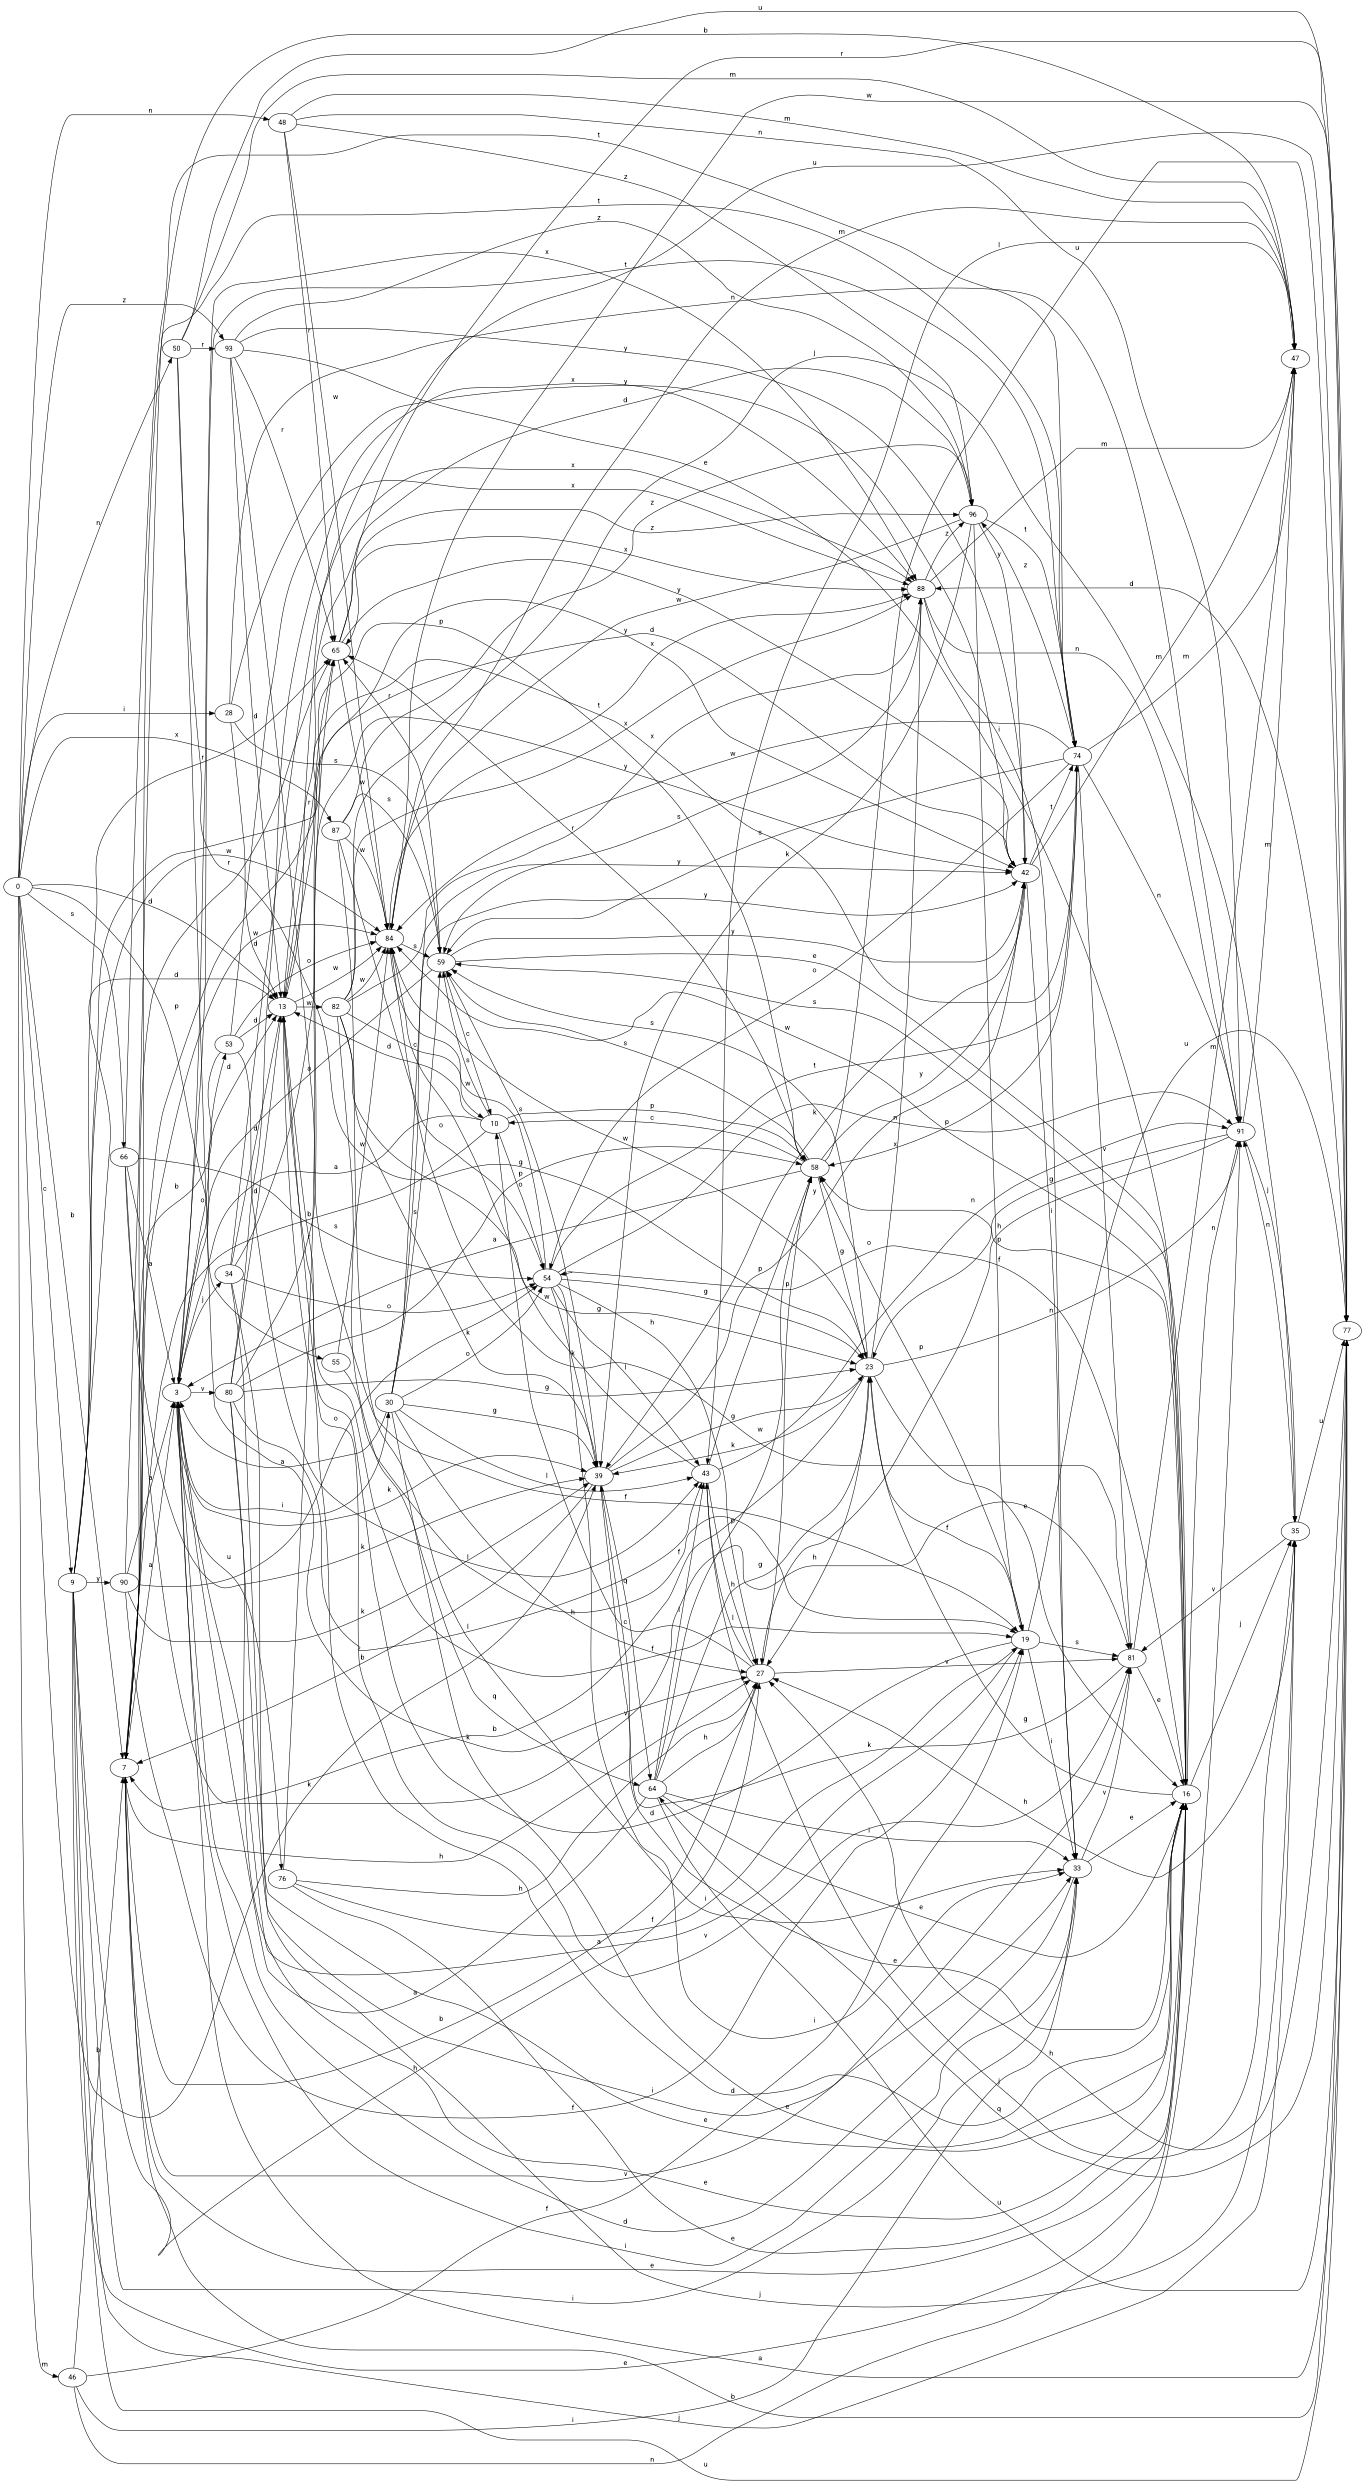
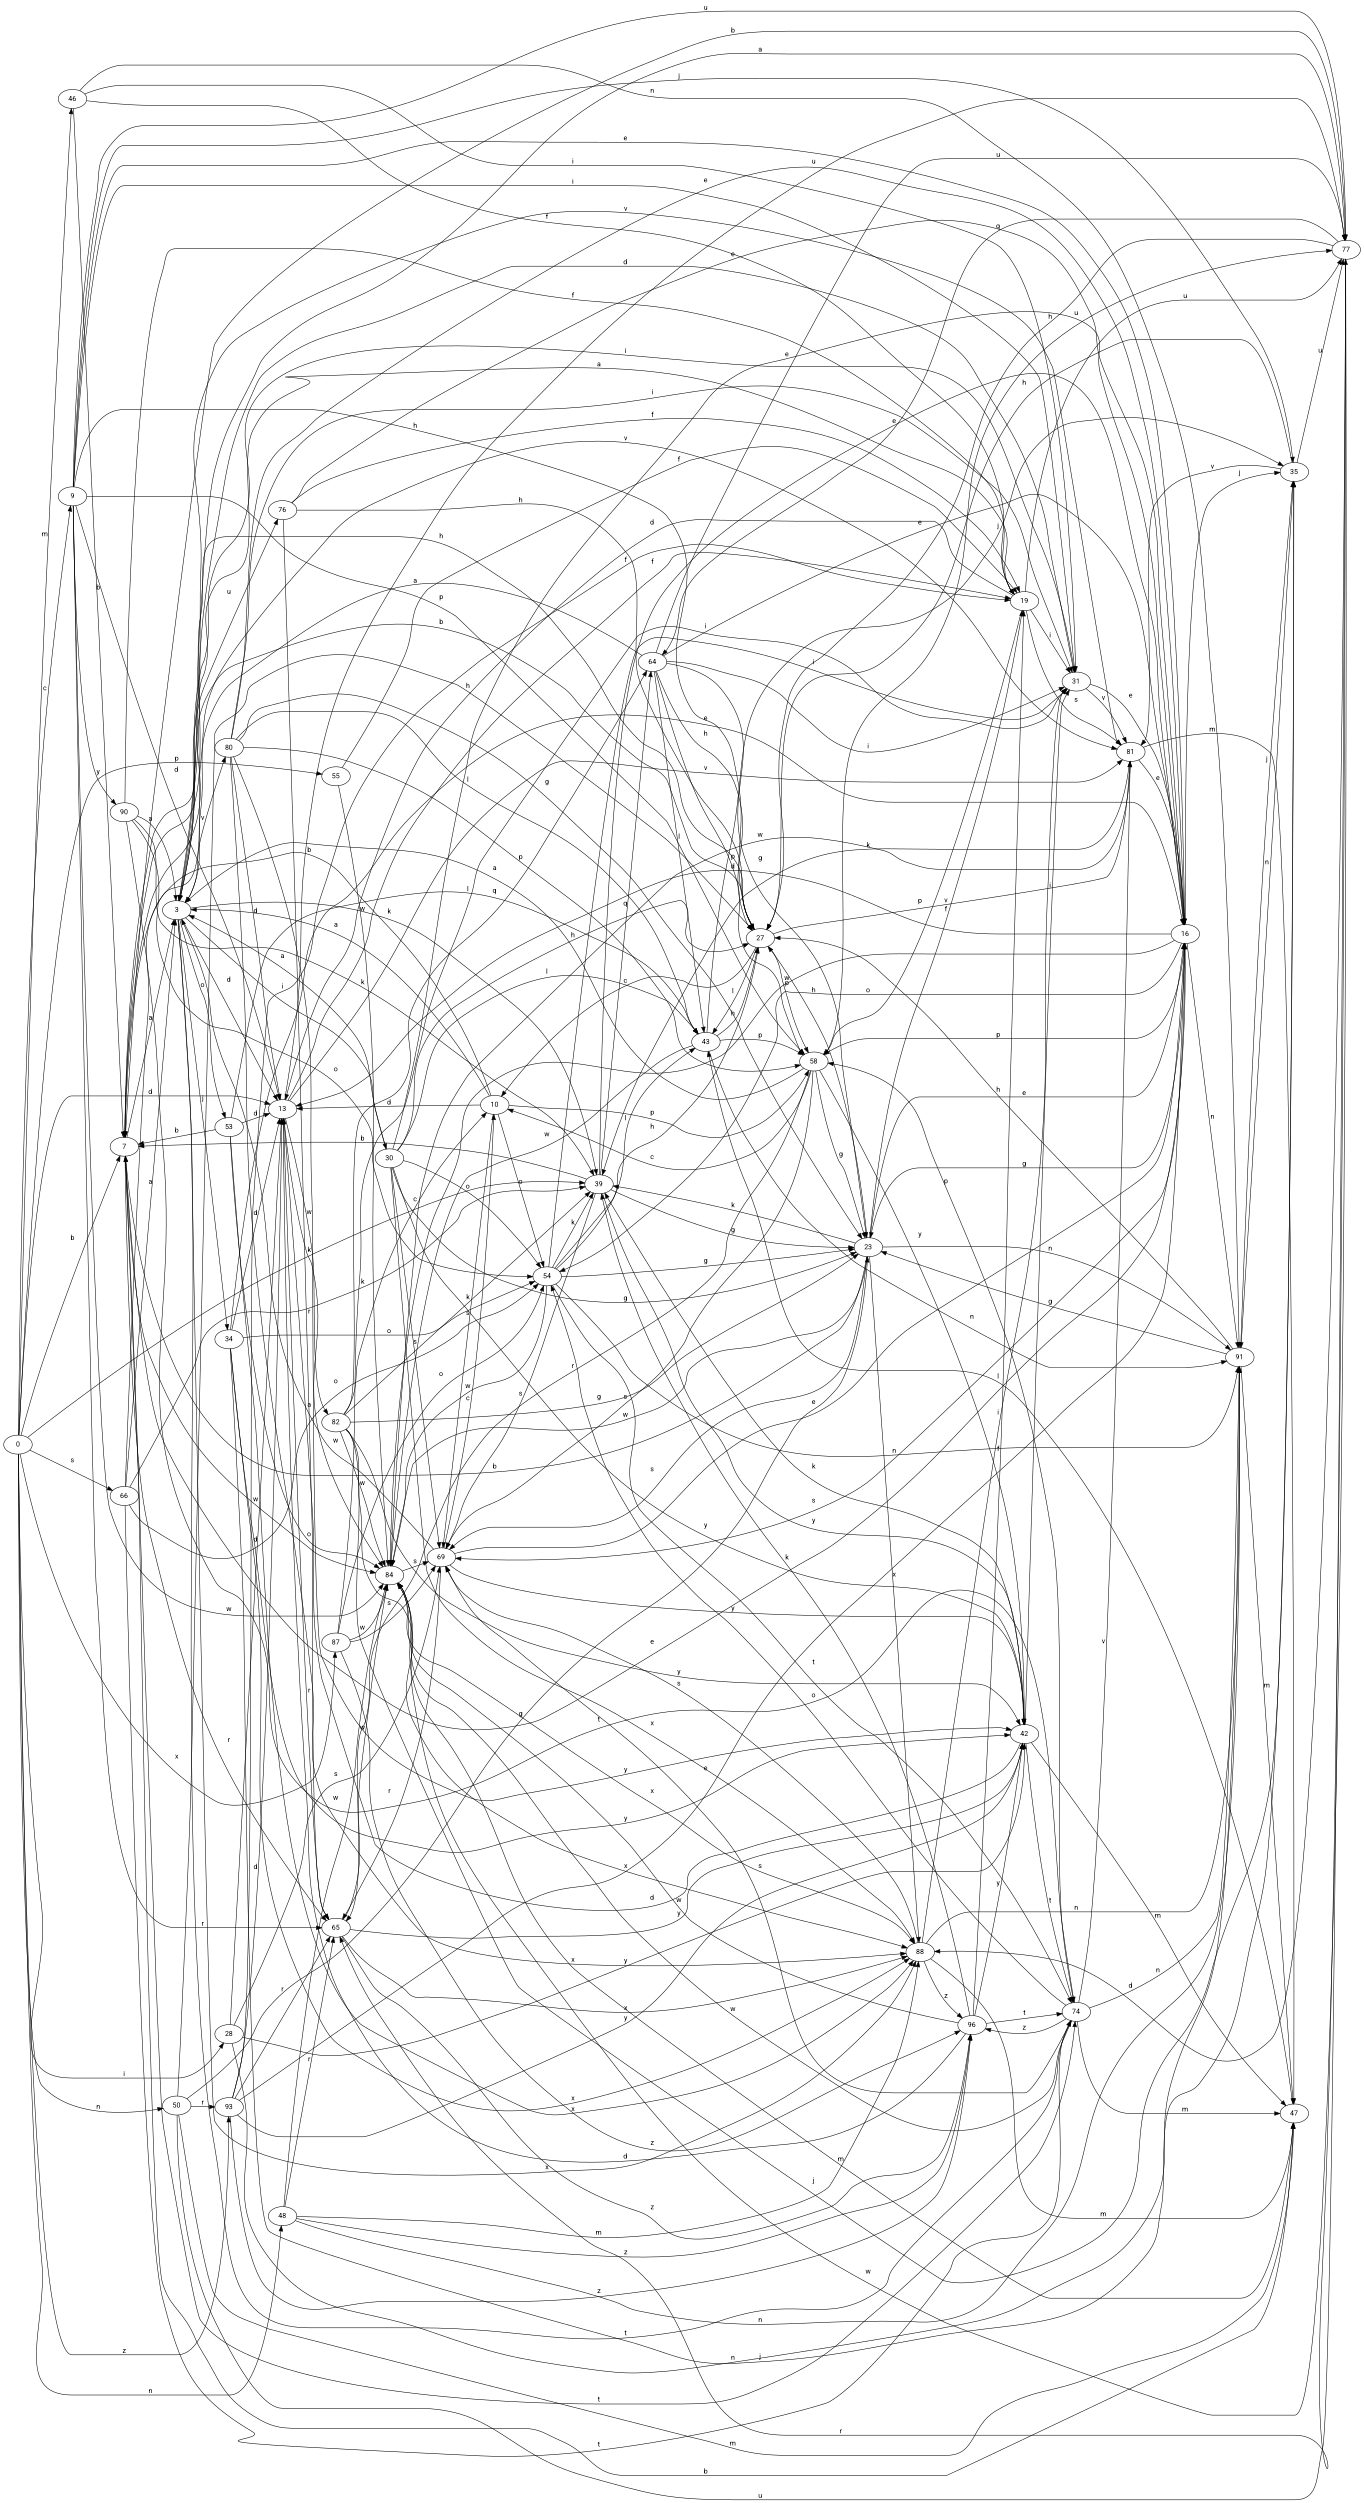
(845, 132) -> (686, 2230)
(441, 963) -> (441, 1557)
(336, 1226) -> (336, 1381)
(507, 1419) -> (597, 1301)
(468, 1738) -> (468, 686)
(1077, 1868) -> (1076, 682)
